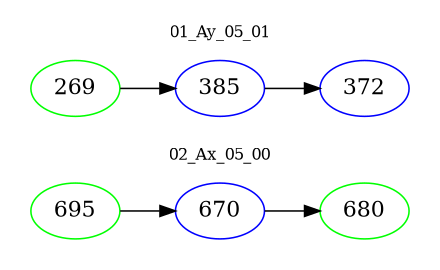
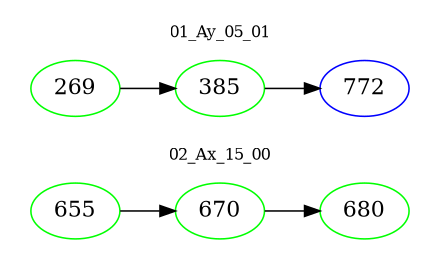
(220, 88) -> (220, 88)
(365, 88) -> (365, 88)
(220, 156) -> (220, 156)
(75, 211) -> (75, 211)
(220, 211) -> (220, 211)
